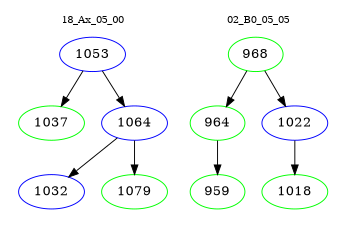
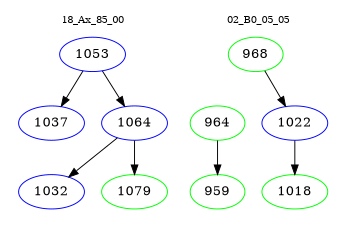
(93, 21) -> (93, 21)
(239, 85) -> none
(52, 123) -> (52, 123)
